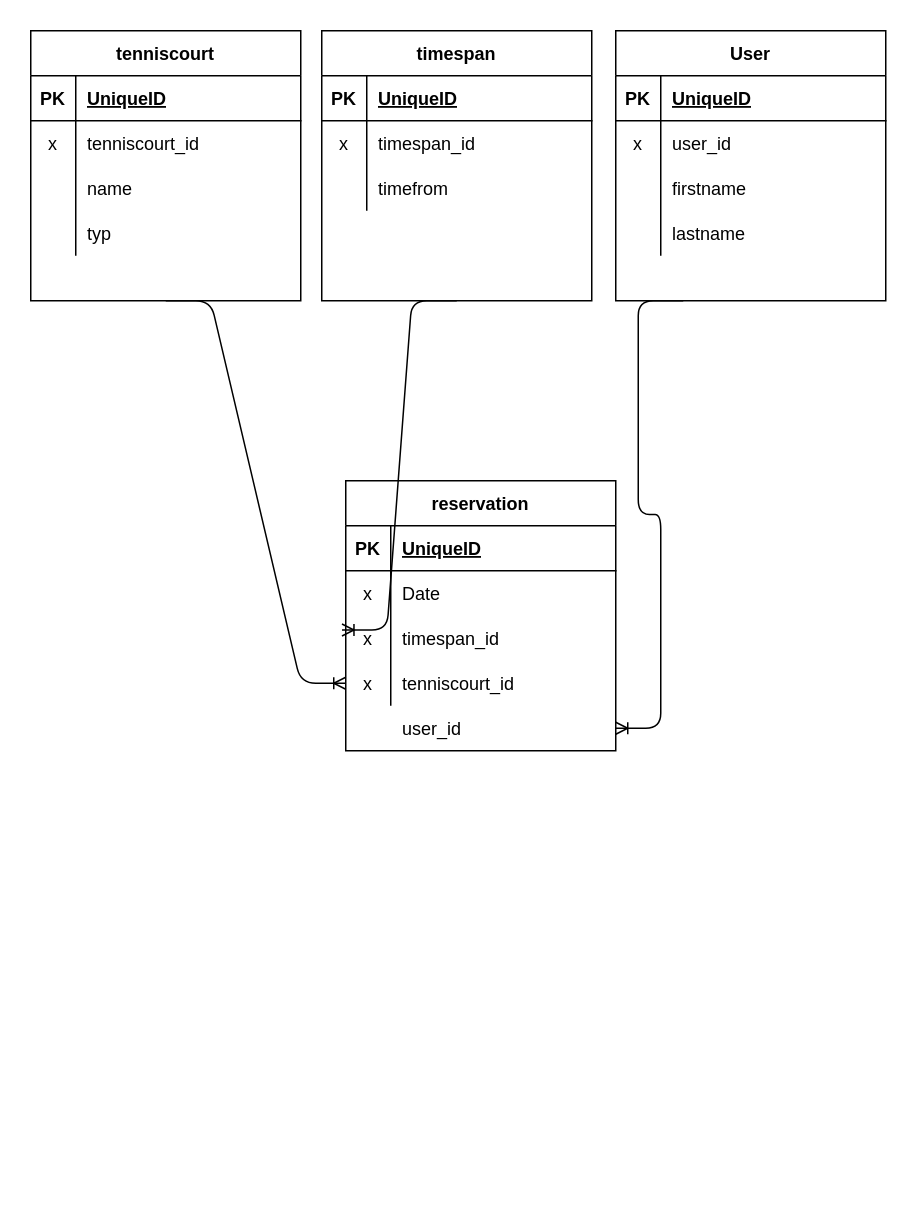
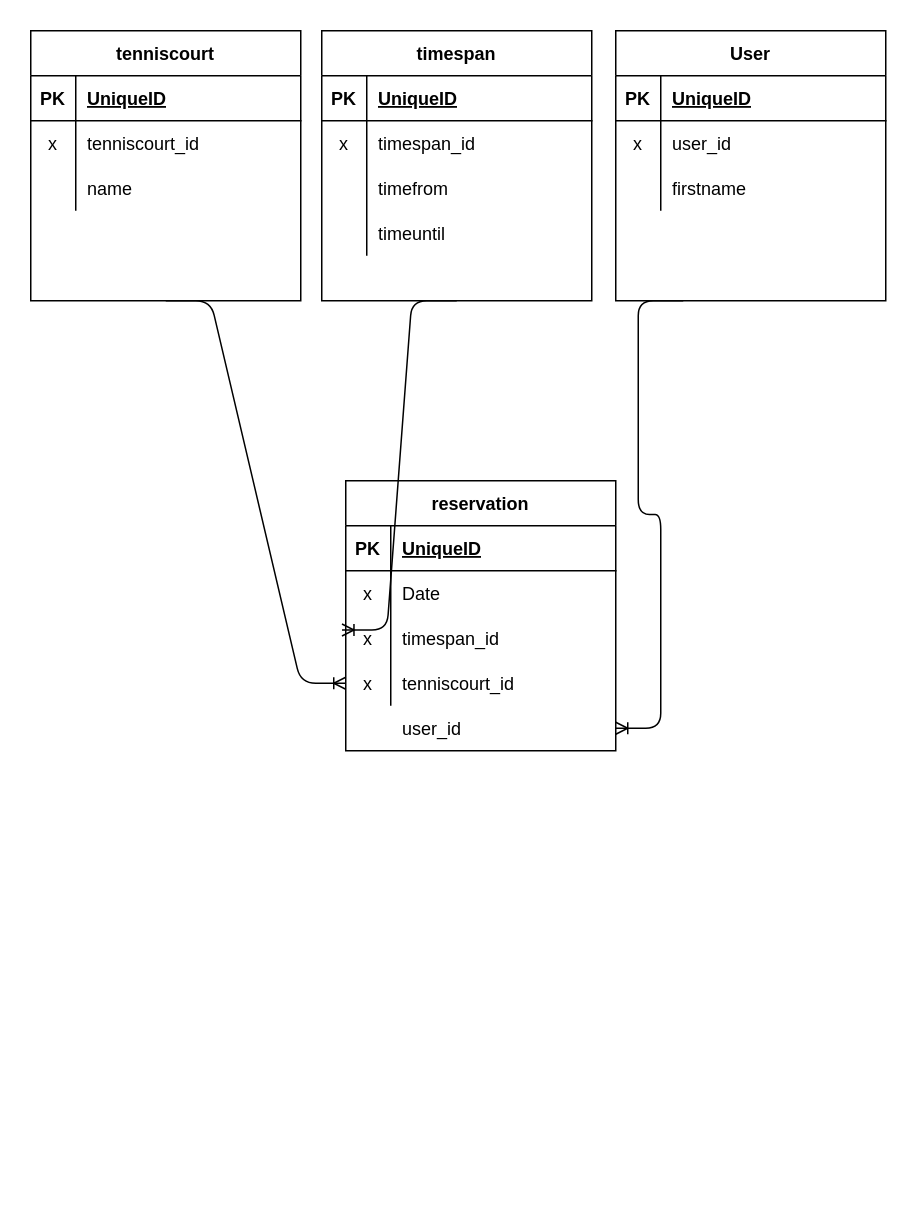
(188, 233) -> none
none -> (479, 233)
(773, 233) -> none
